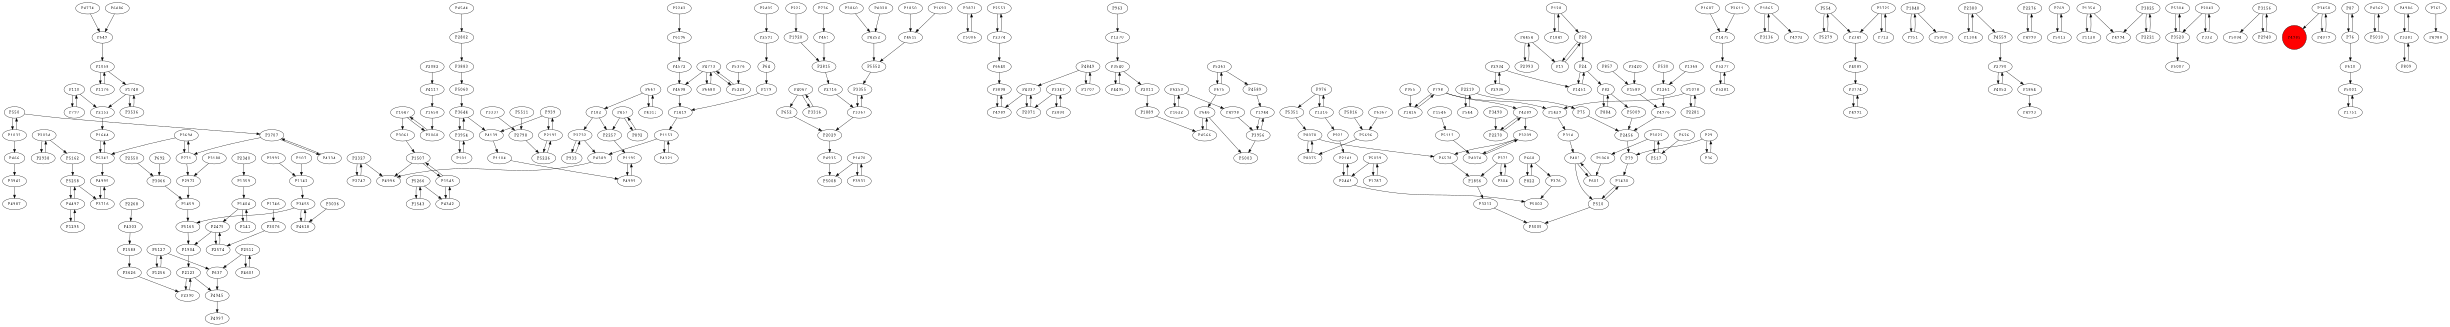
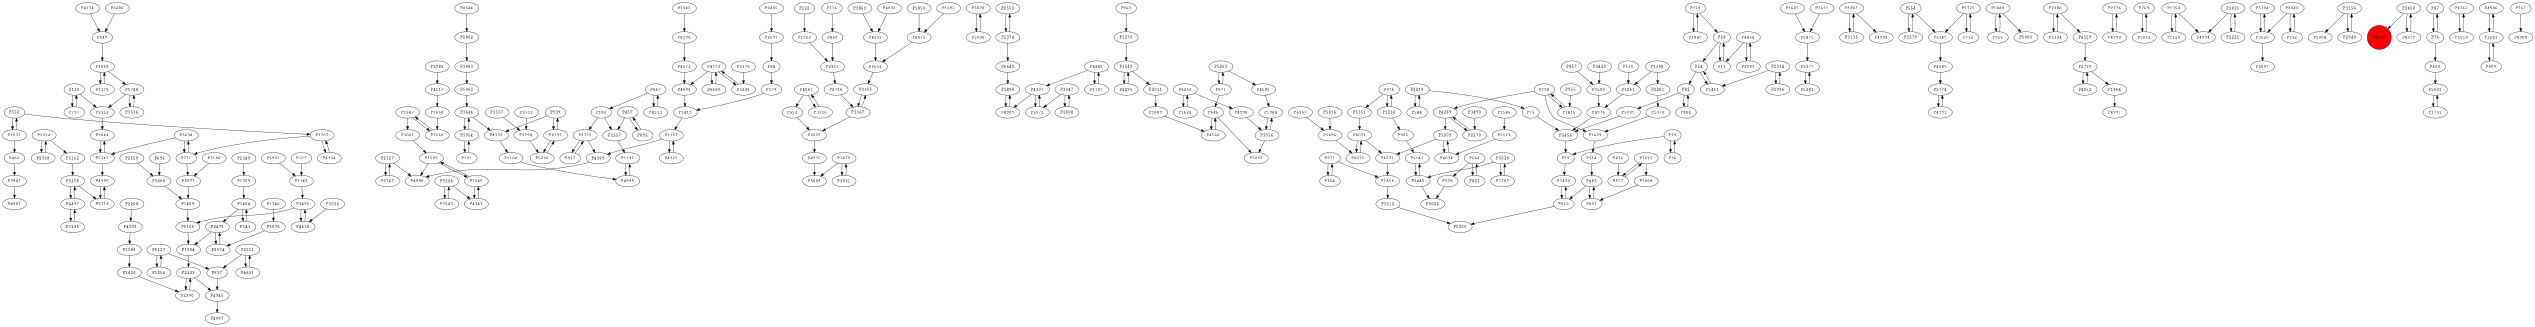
(1691, 99) -> (1658, 76)
